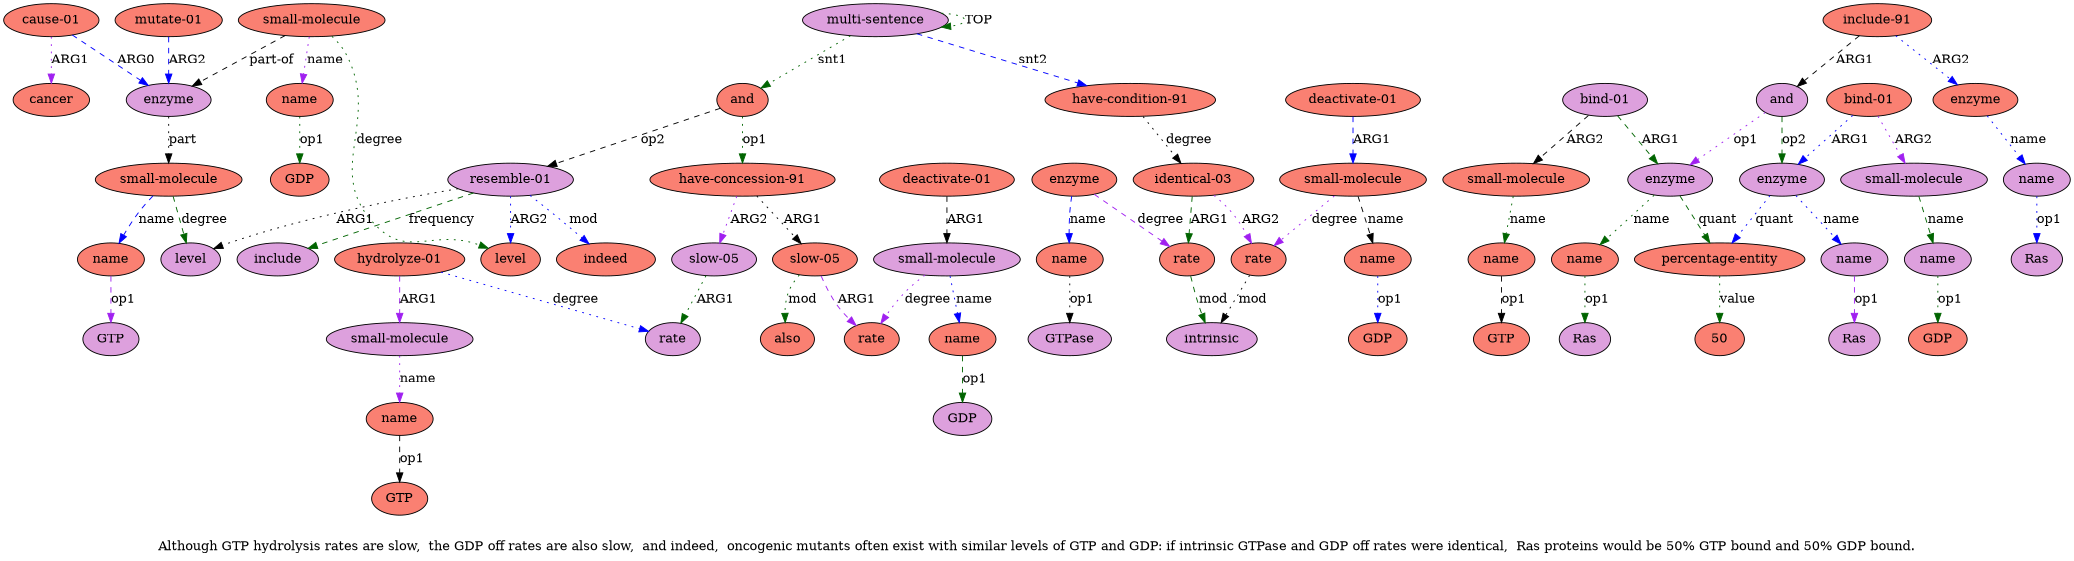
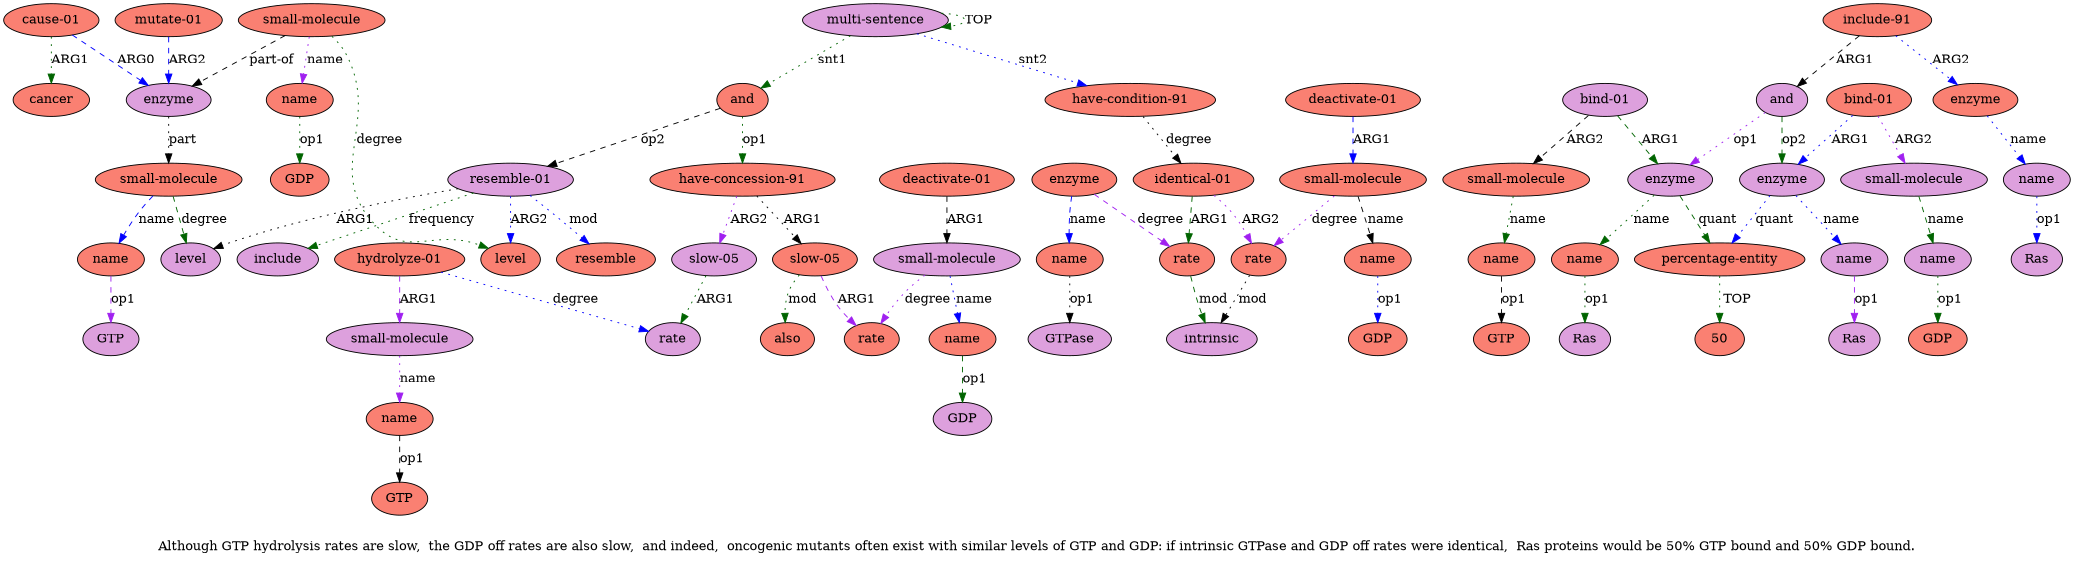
(51, 55) -> (51, 55)
(997, 58) -> (997, 58)
(1194, 180) -> (1194, 180)
(395, 219) -> (395, 219)
(606, 259) -> (606, 259)
(1738, 299) -> (1738, 299)
